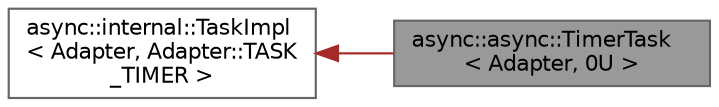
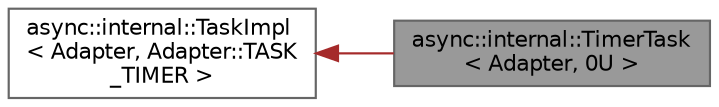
(552, 53) -> (552, 53)
